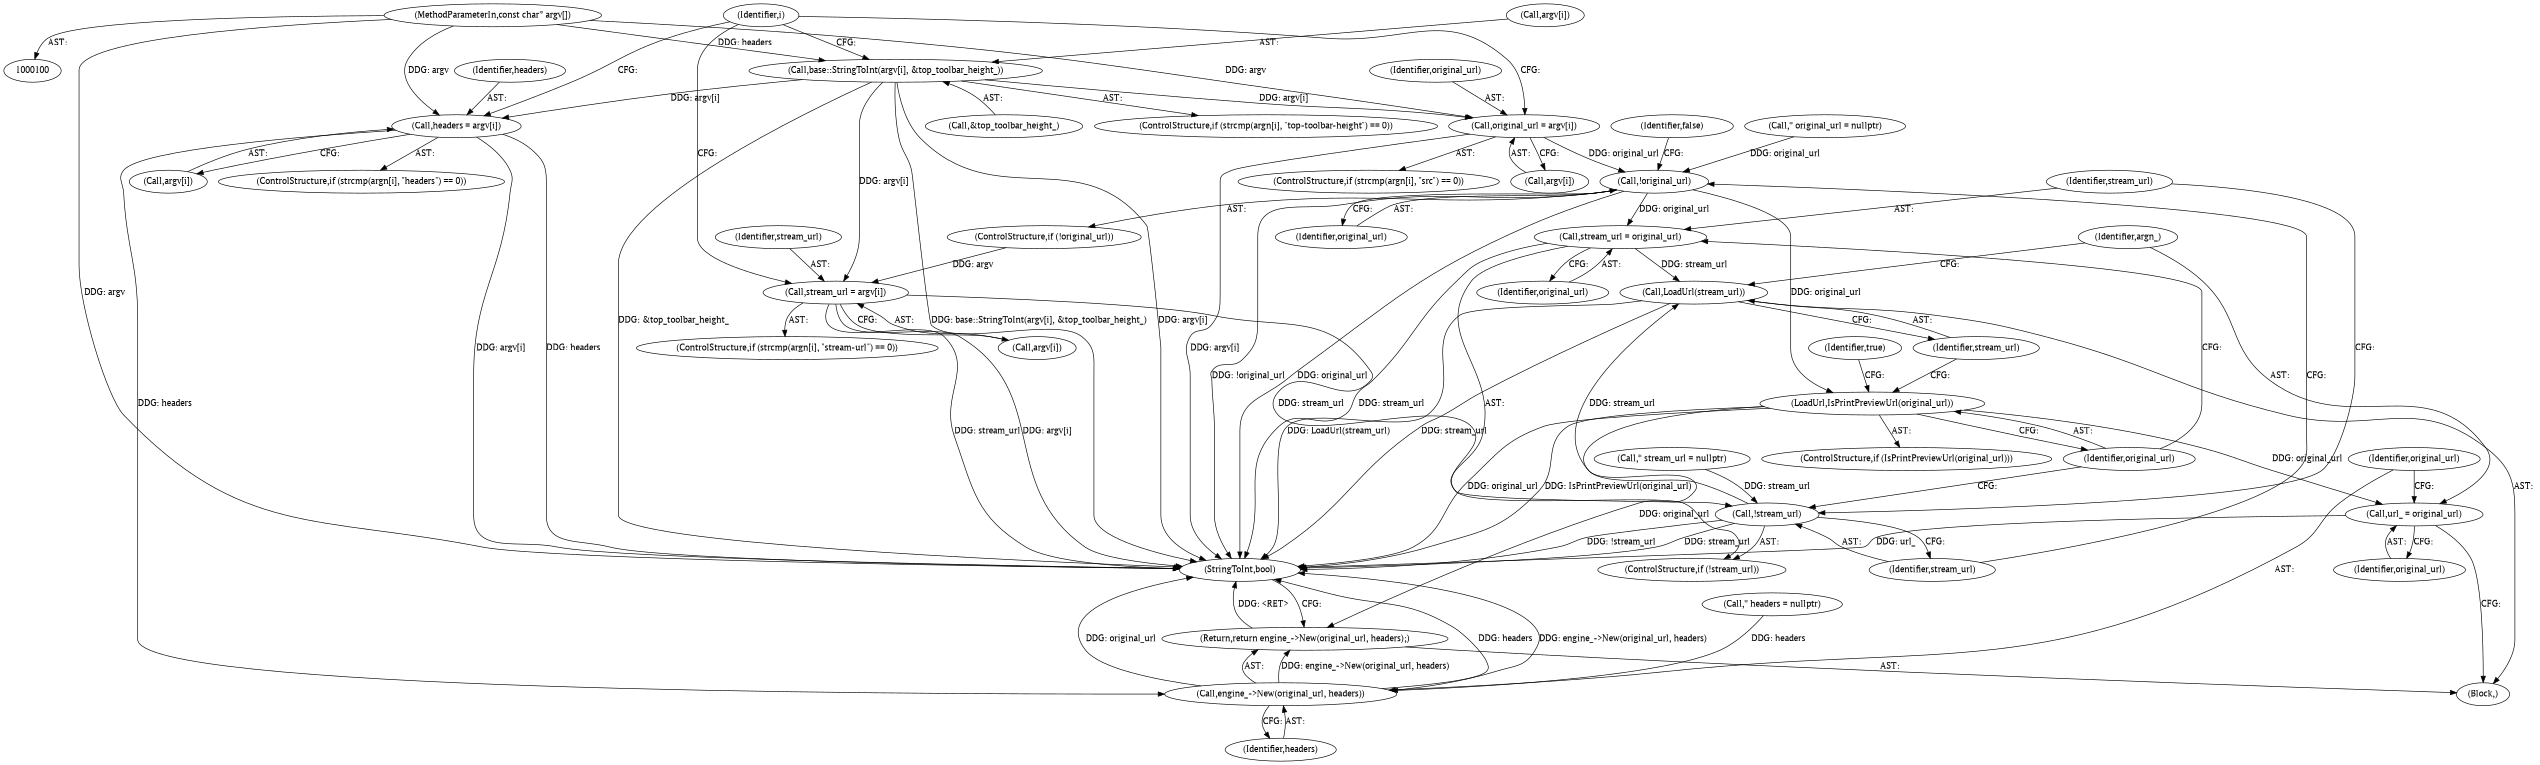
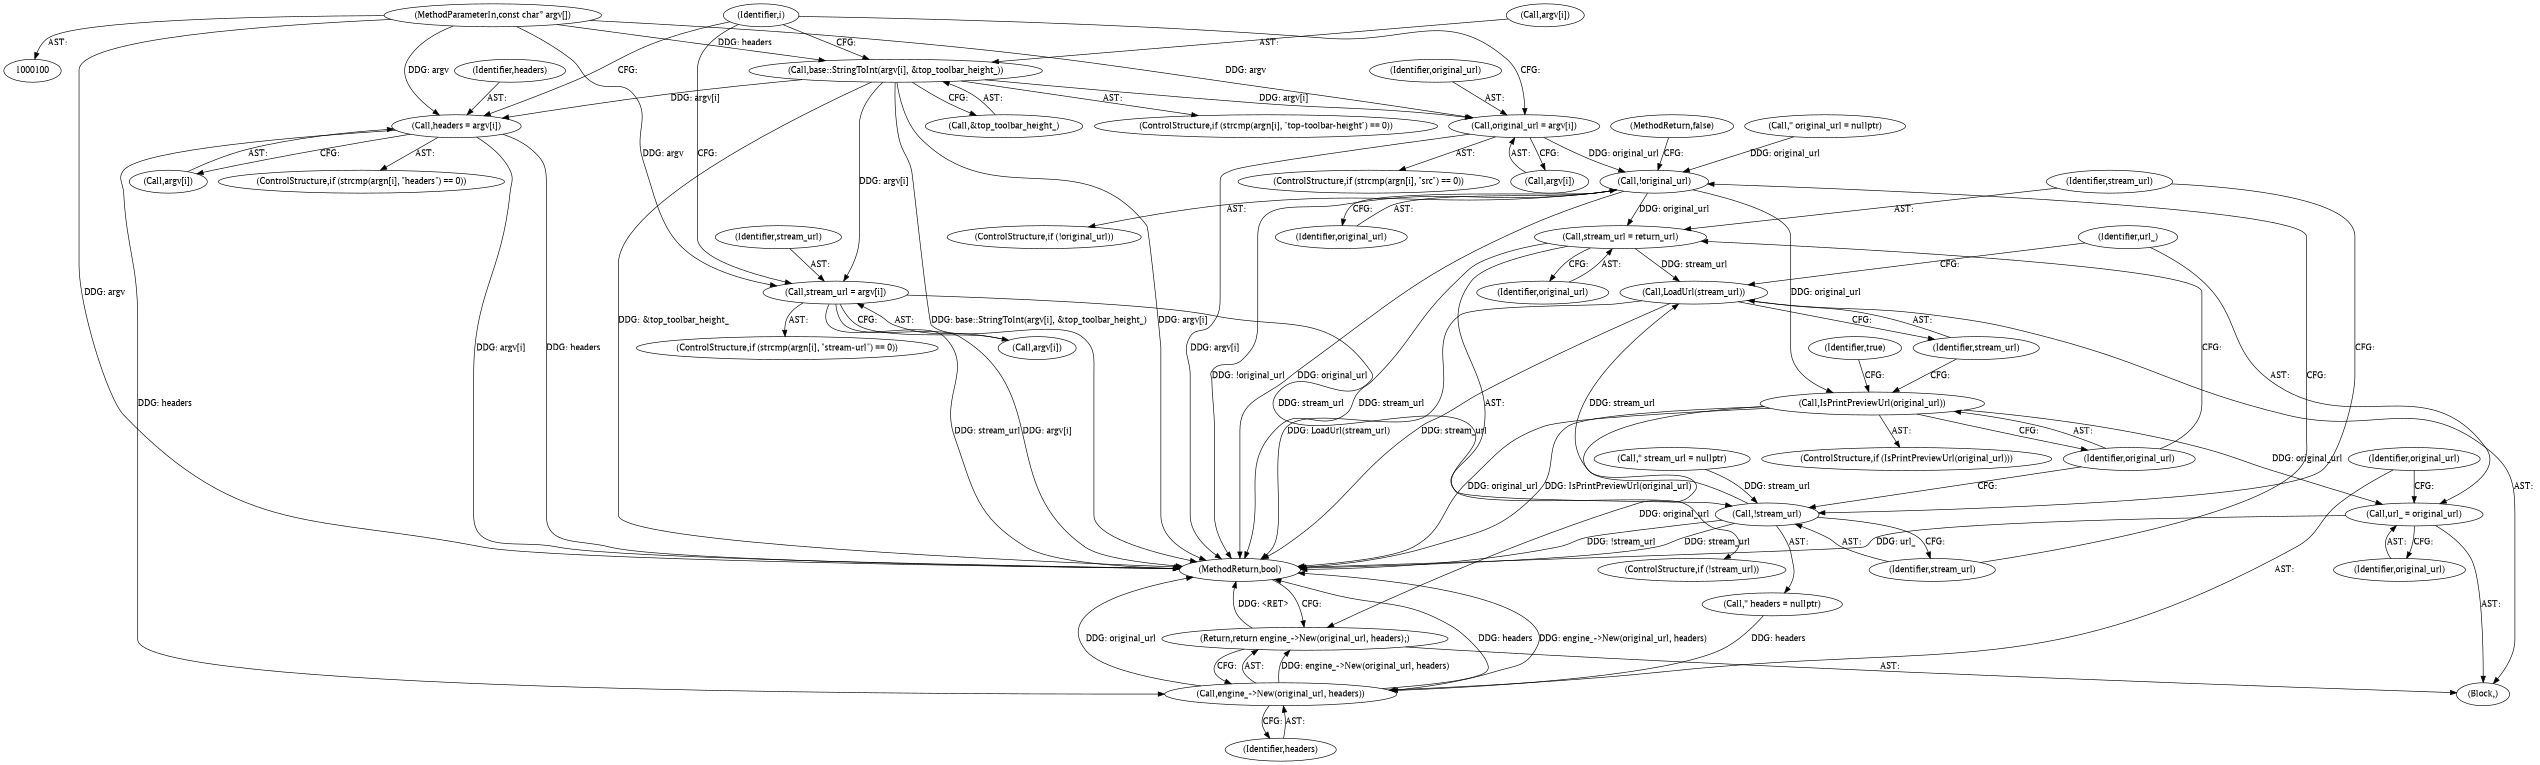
none -> (941, 99)
(1672, 126) -> (1672, 126)
(1621, 237) -> (1621, 237)
(2128, 237) -> (2128, 237)
(942, 264) -> (641, 153)
(1872, 404) -> (1872, 404)
(1755, 544) -> (1791, 556)
(1240, 570) -> (1240, 570)
(2492, 604) -> (2492, 604)
none -> (1219, 660)
